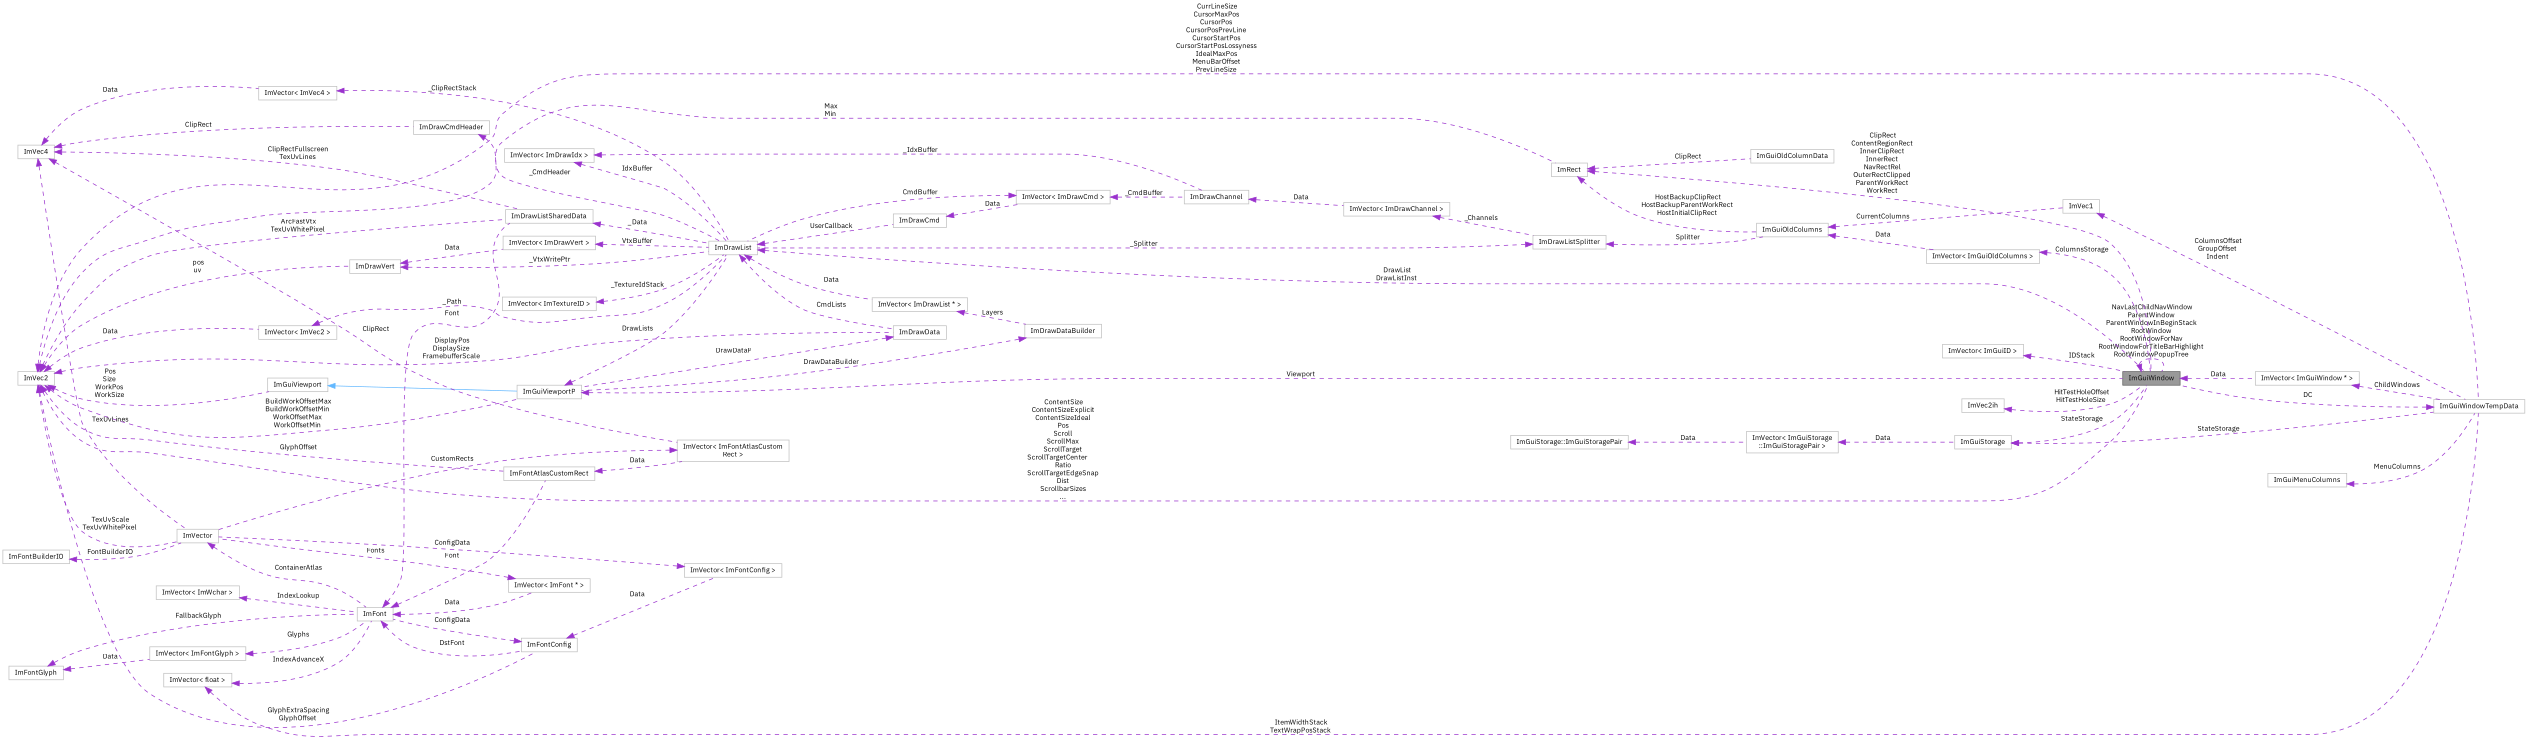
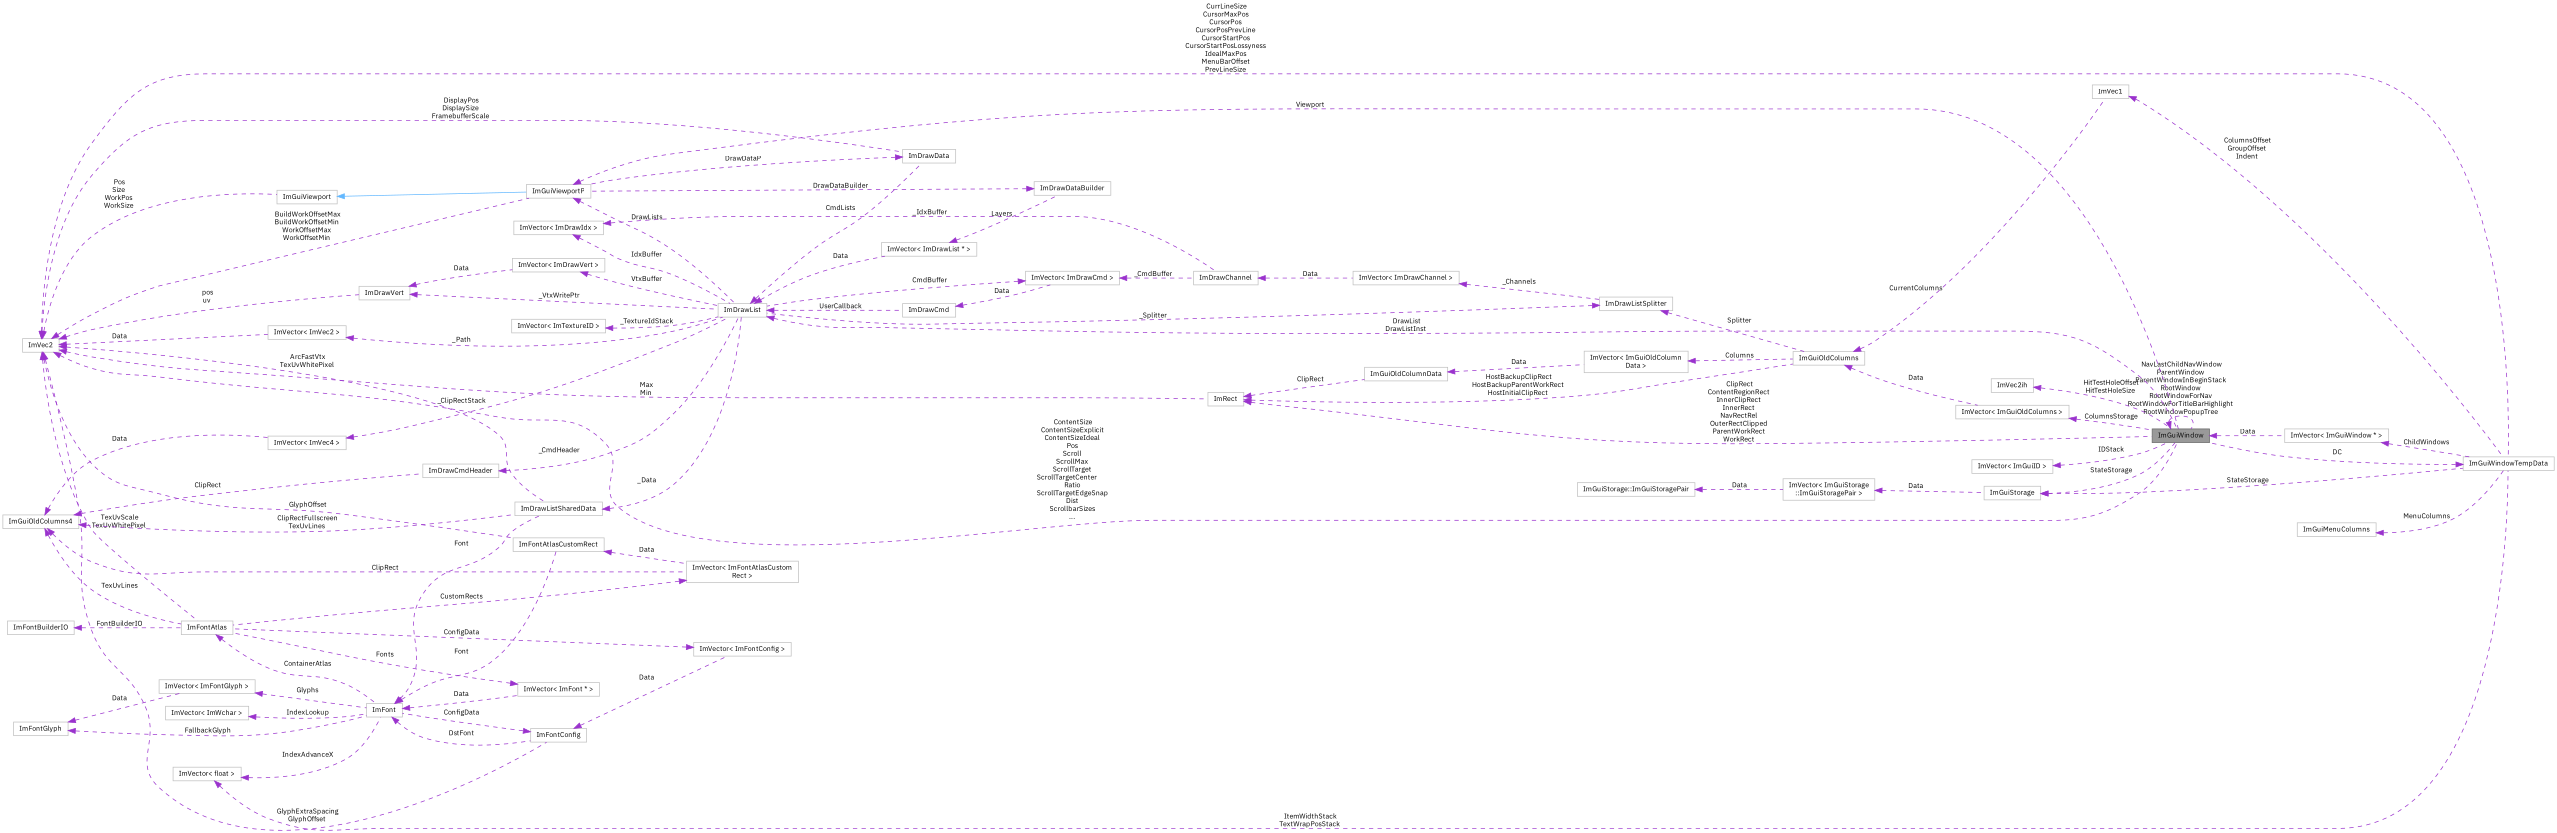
(36, 152) -> (41, 522)
none -> (1636, 362)
(198, 536) -> (207, 628)
